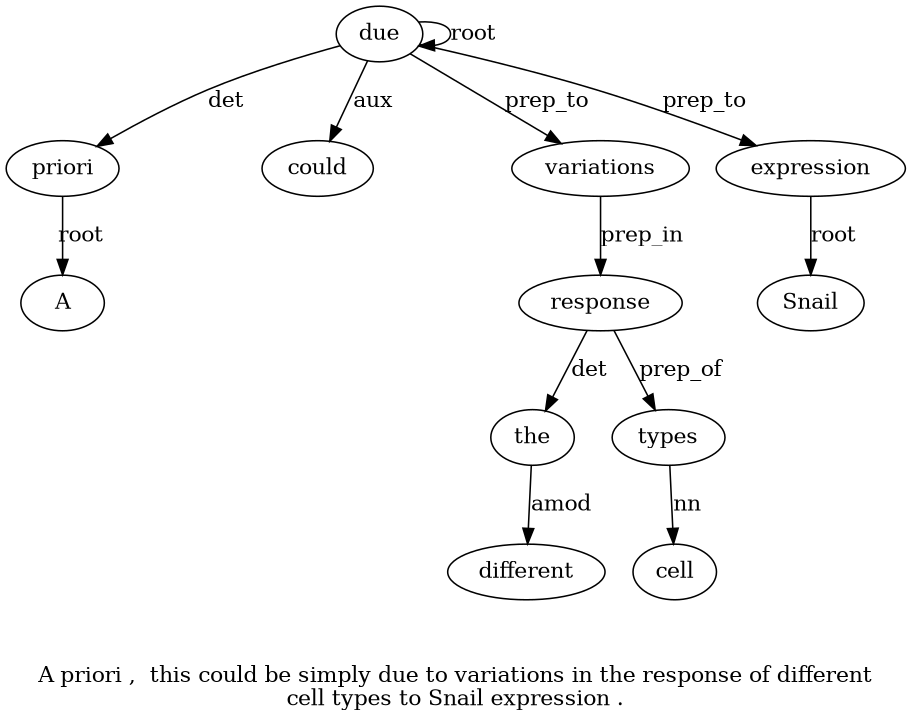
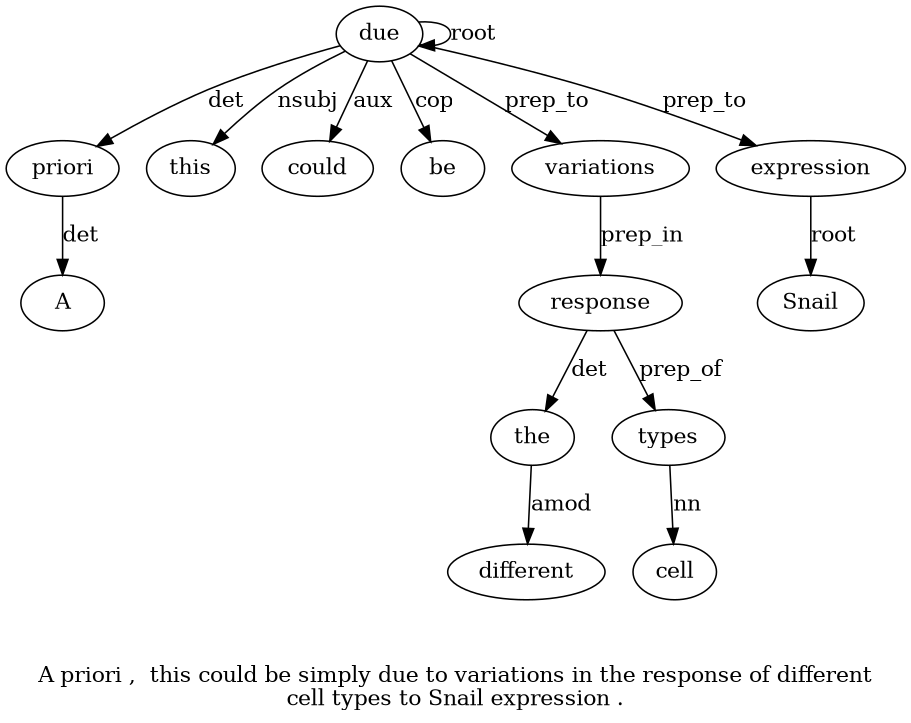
none -> (191, 168)
none -> (443, 168)
(81, 236) -> (81, 236)
